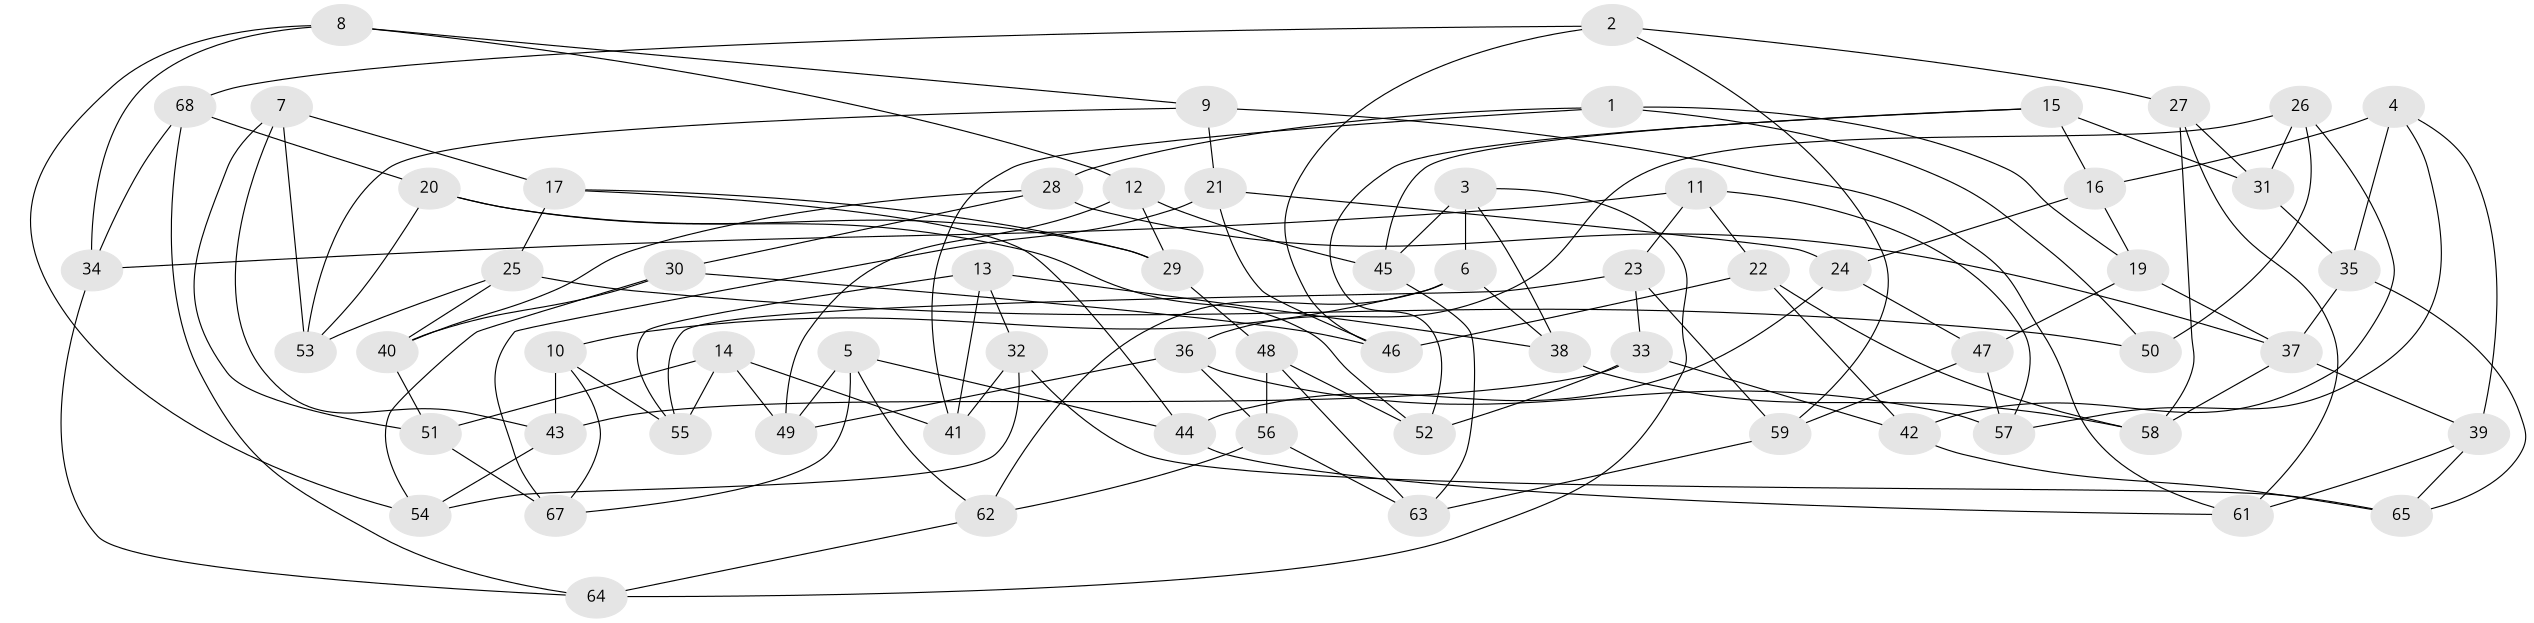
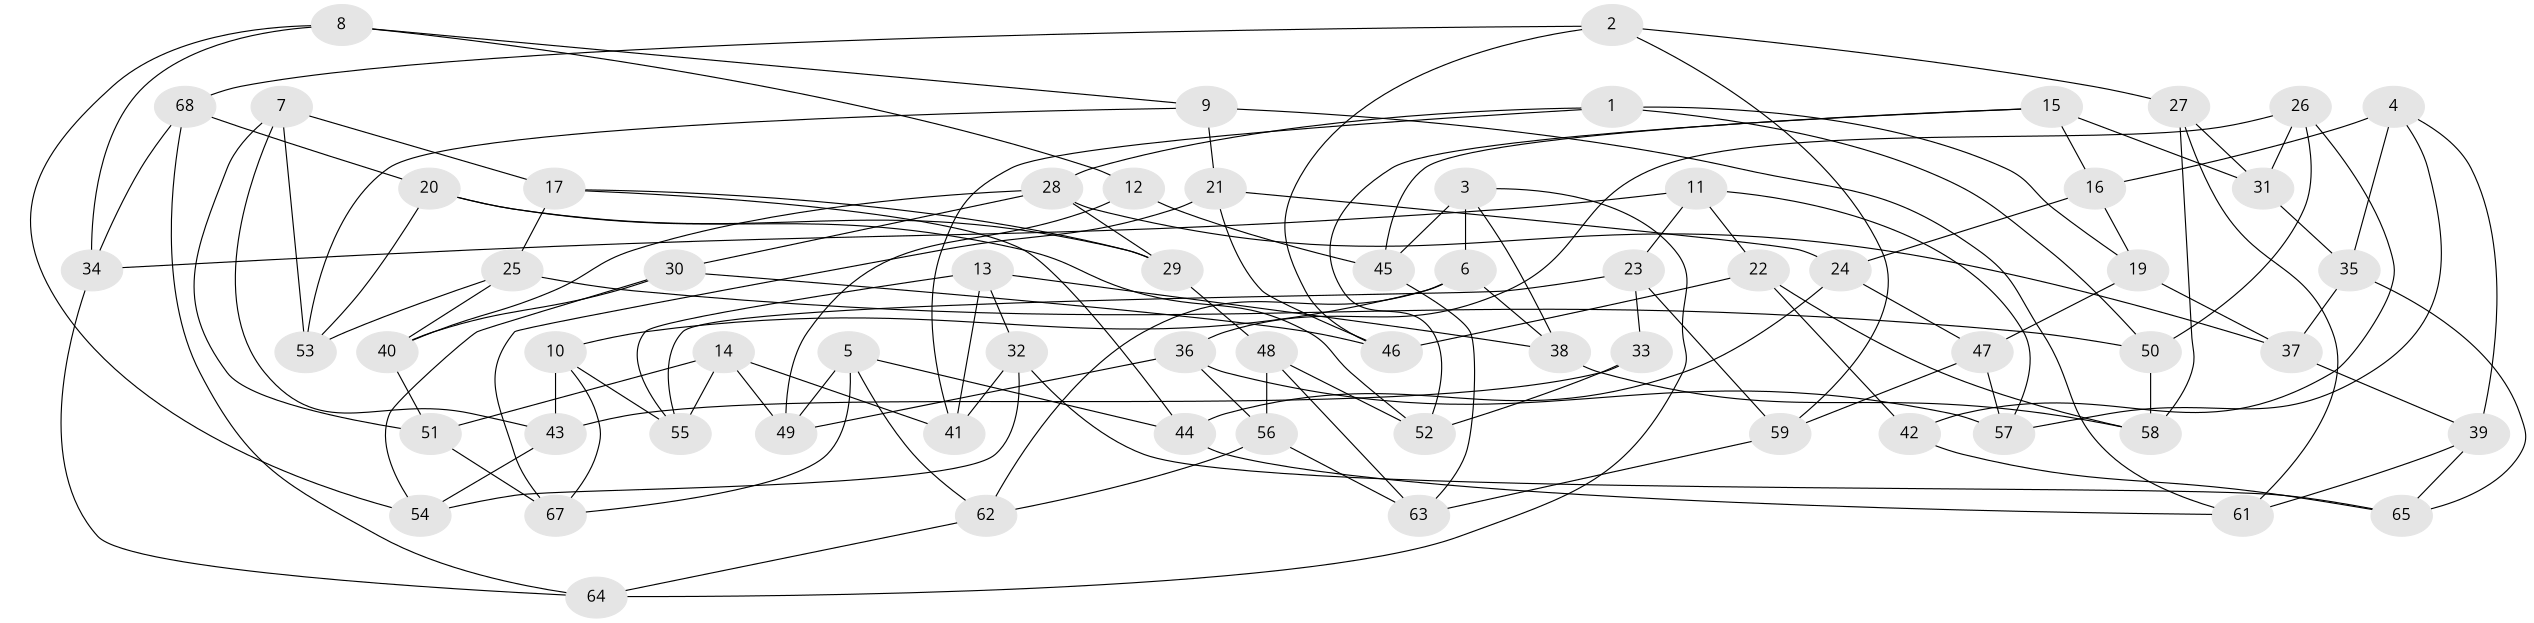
(1156, 236) -> (1124, 237)
(1776, 393) -> none
(2221, 393) -> (2151, 393)
